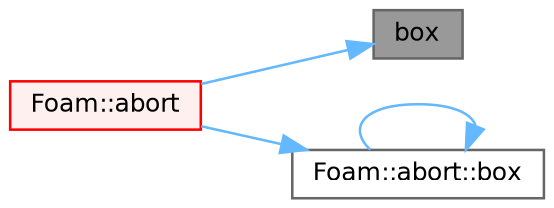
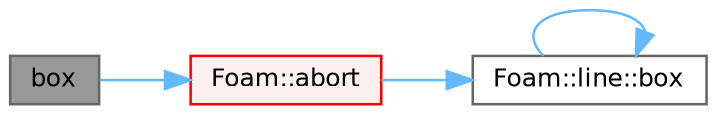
(275, 67) -> (132, 80)
(418, 174) -> (590, 80)
